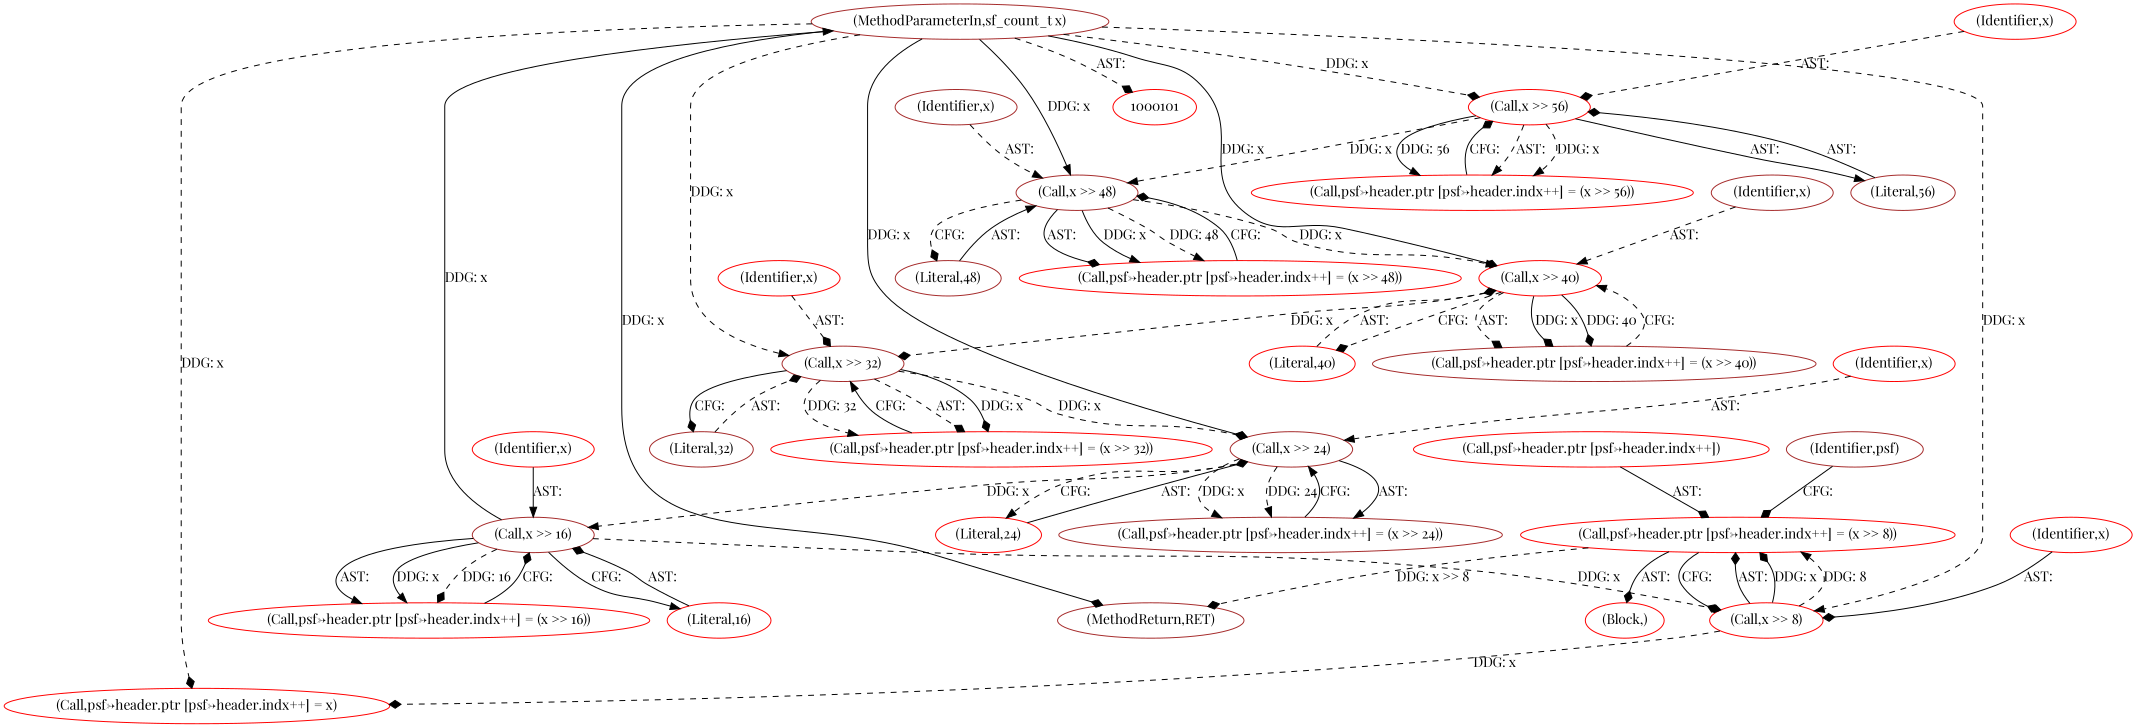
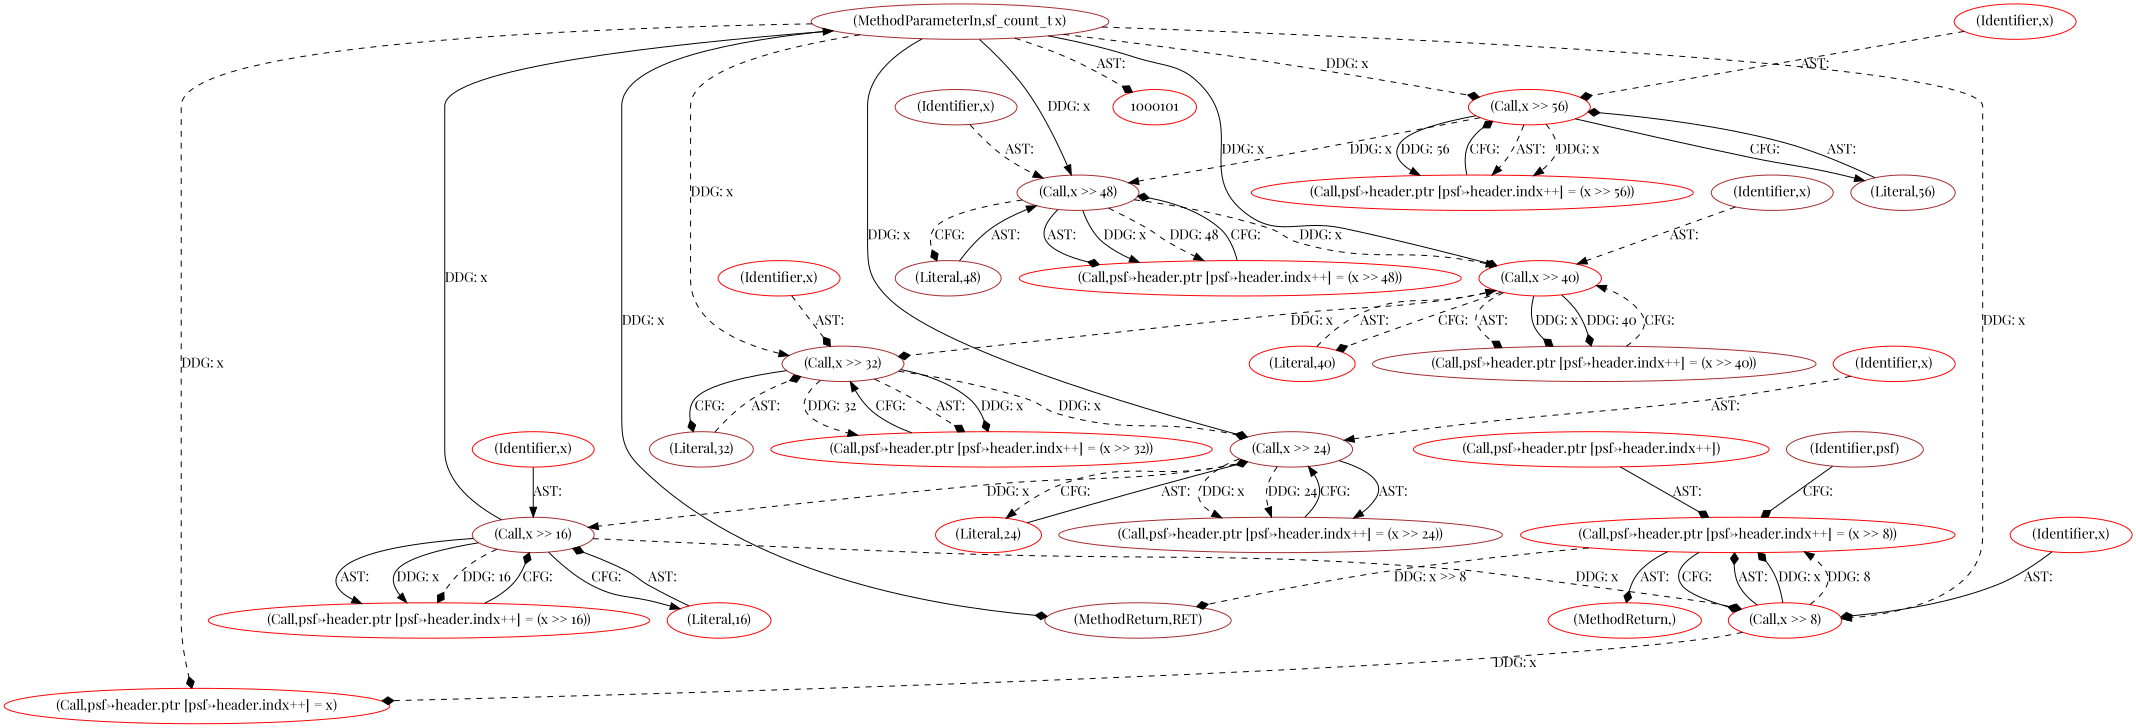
(1767, 150) -> (1767, 150)
(1356, 316) -> (1356, 316)
(1625, 620) -> (1625, 620)
